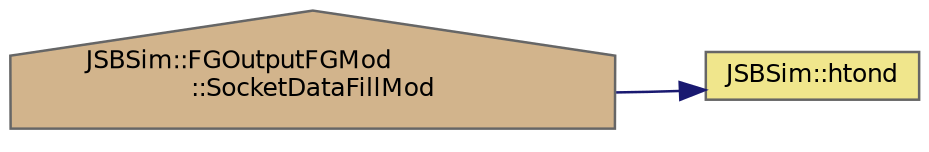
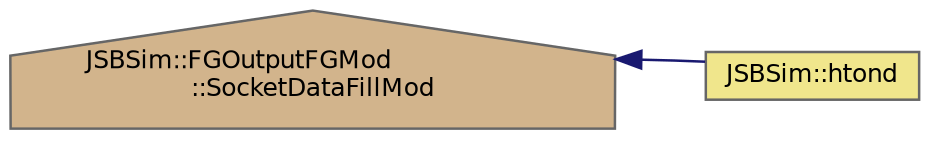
(648, 92) -> (673, 61)
